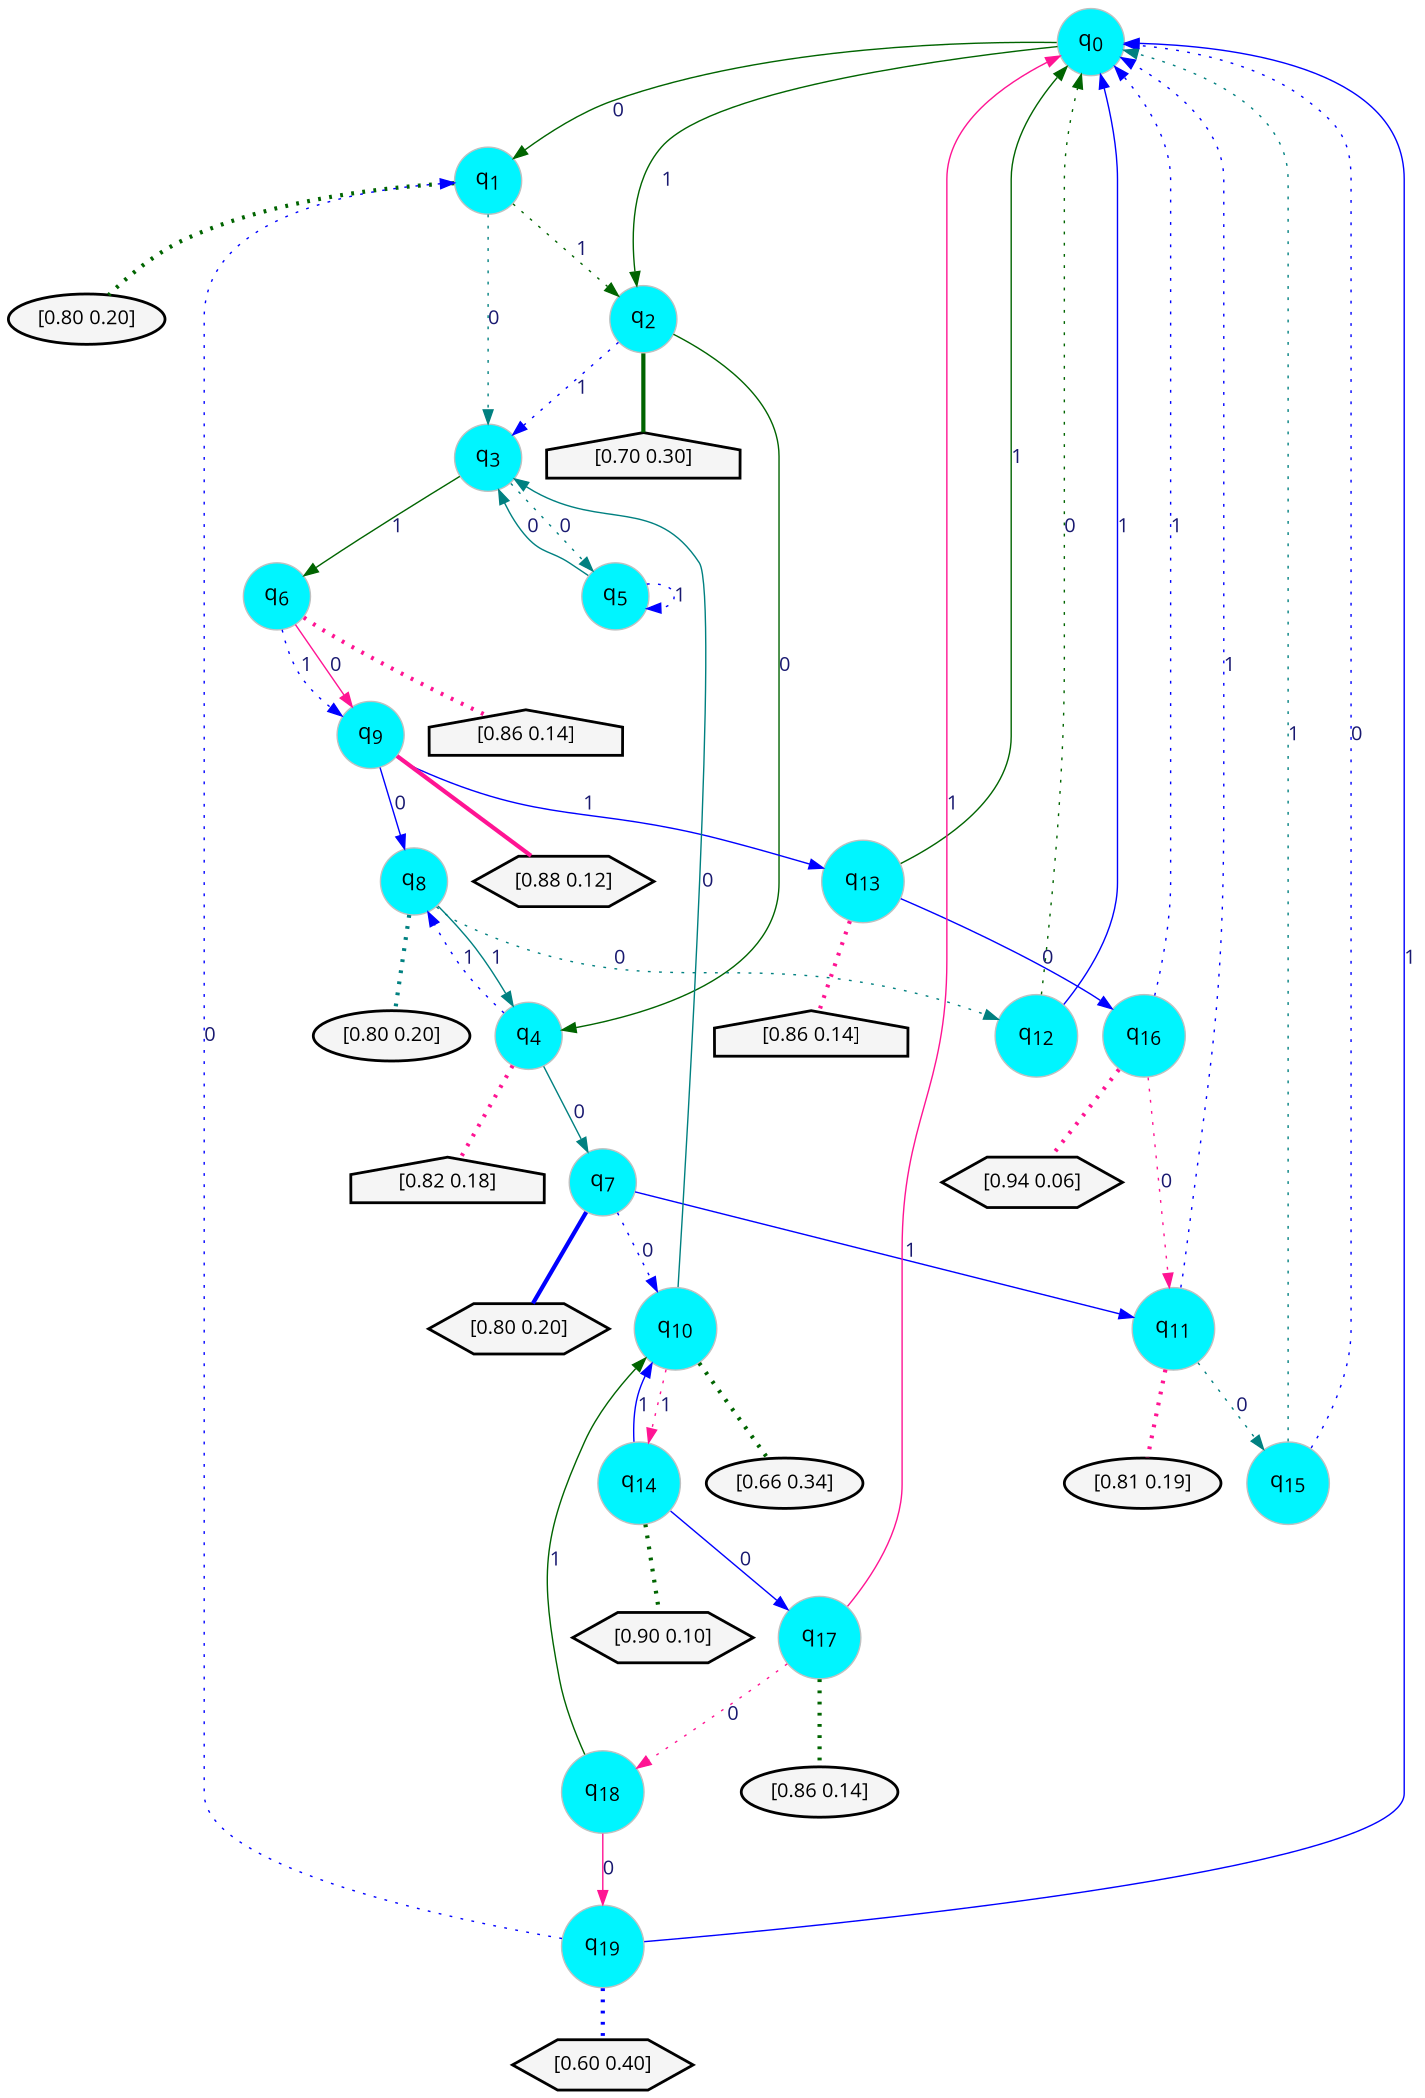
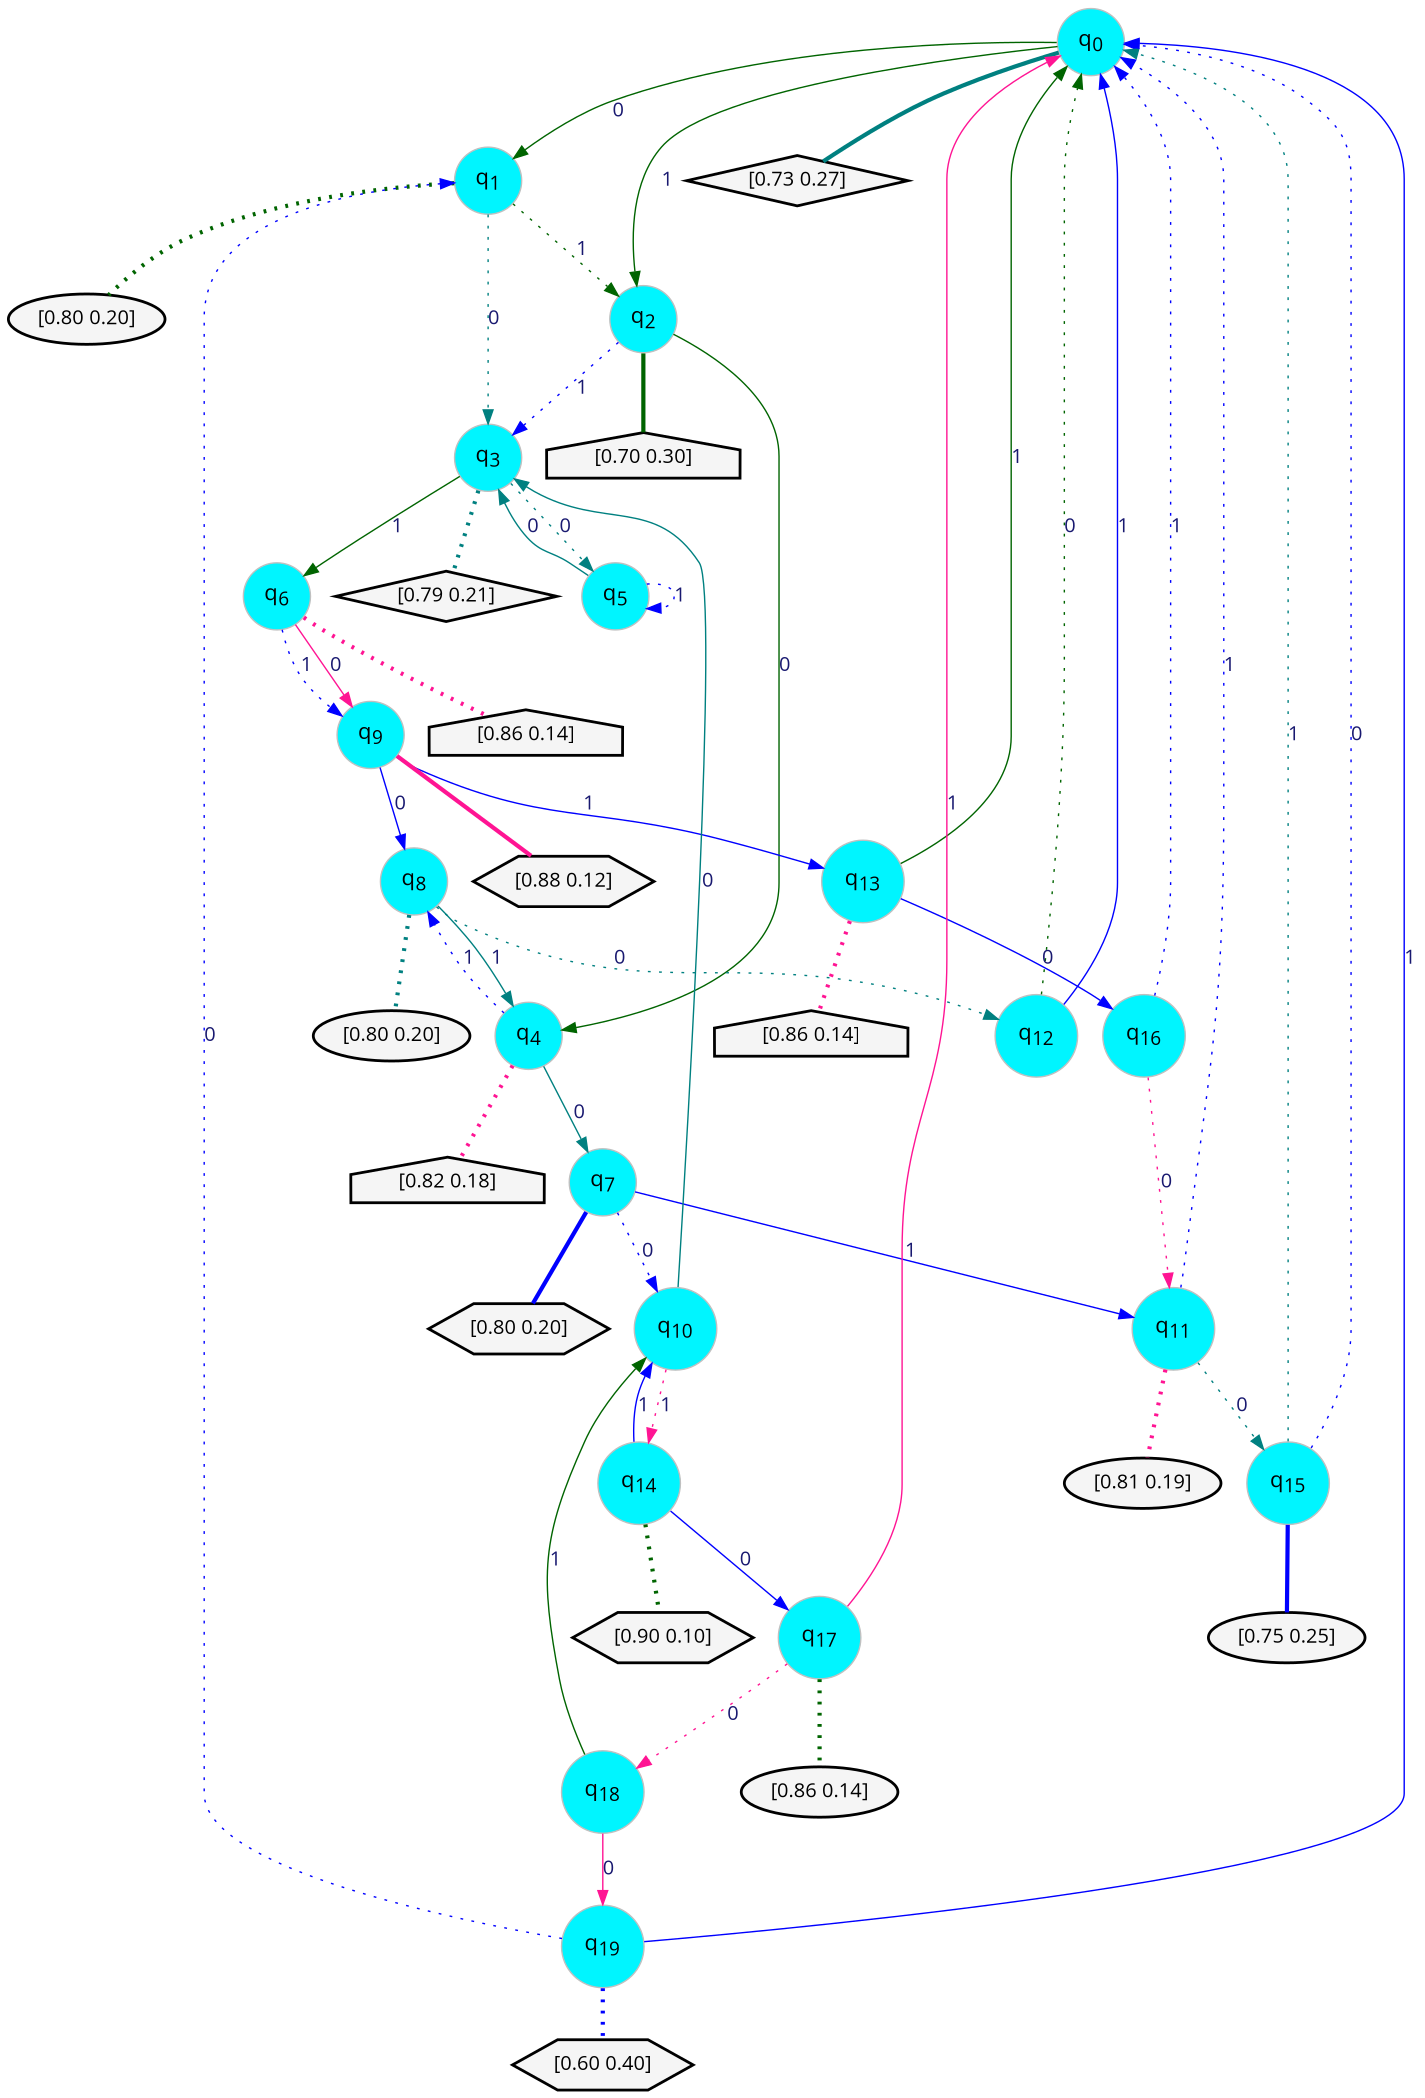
none -> (797, 181)
none -> (446, 596)
(1032, 1182) -> none
(785, 1483) -> none
none -> (1287, 1638)
